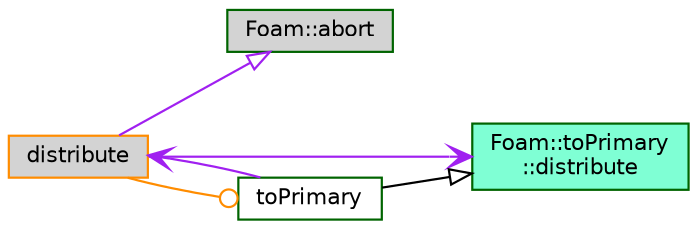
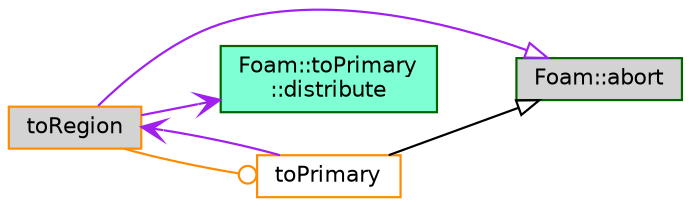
(78, 157) -> (75, 128)
(416, 182) -> (454, 131)
(310, 199) -> (329, 176)
